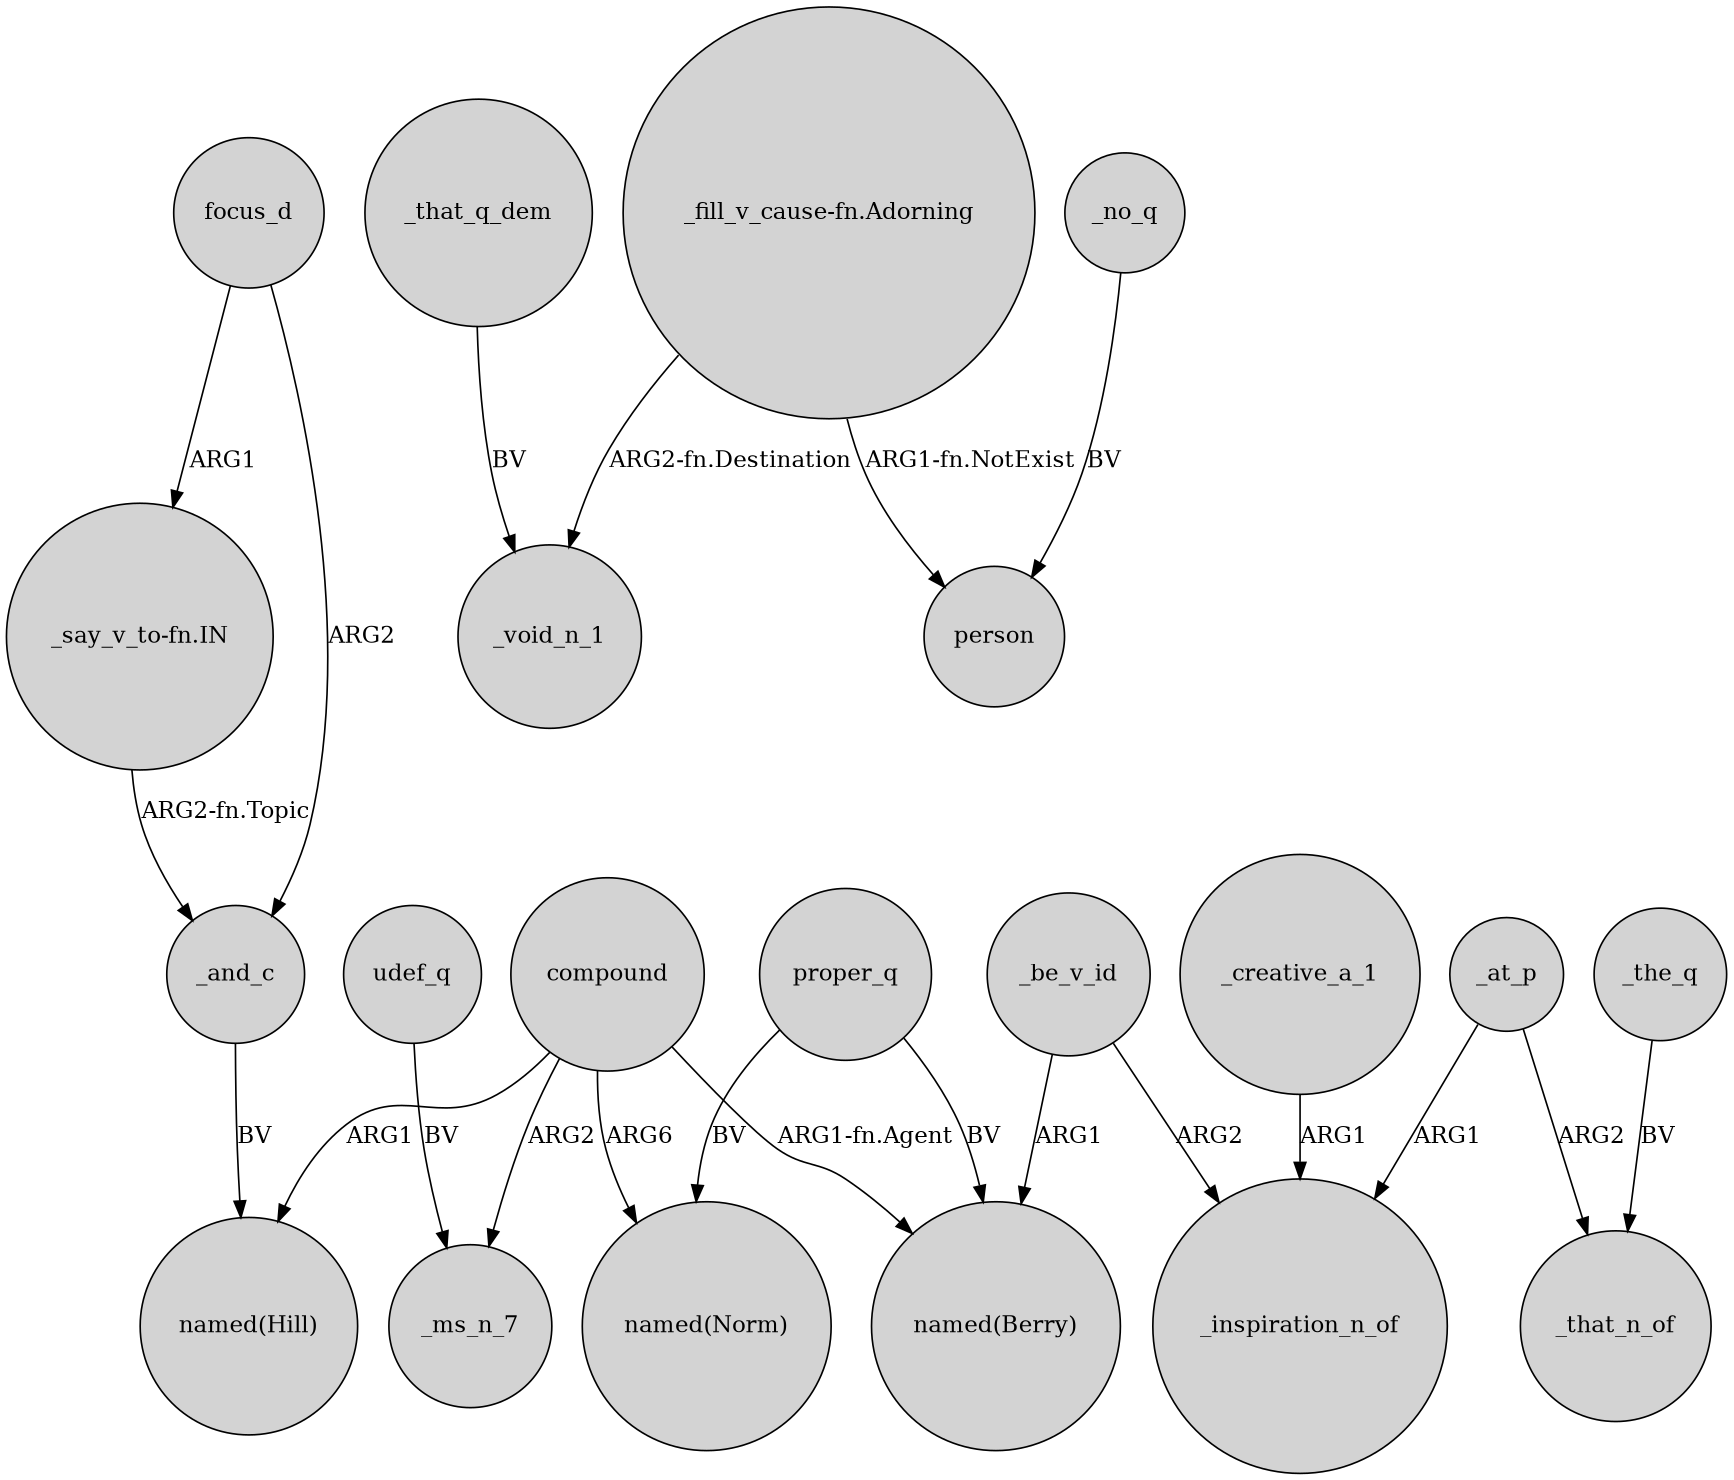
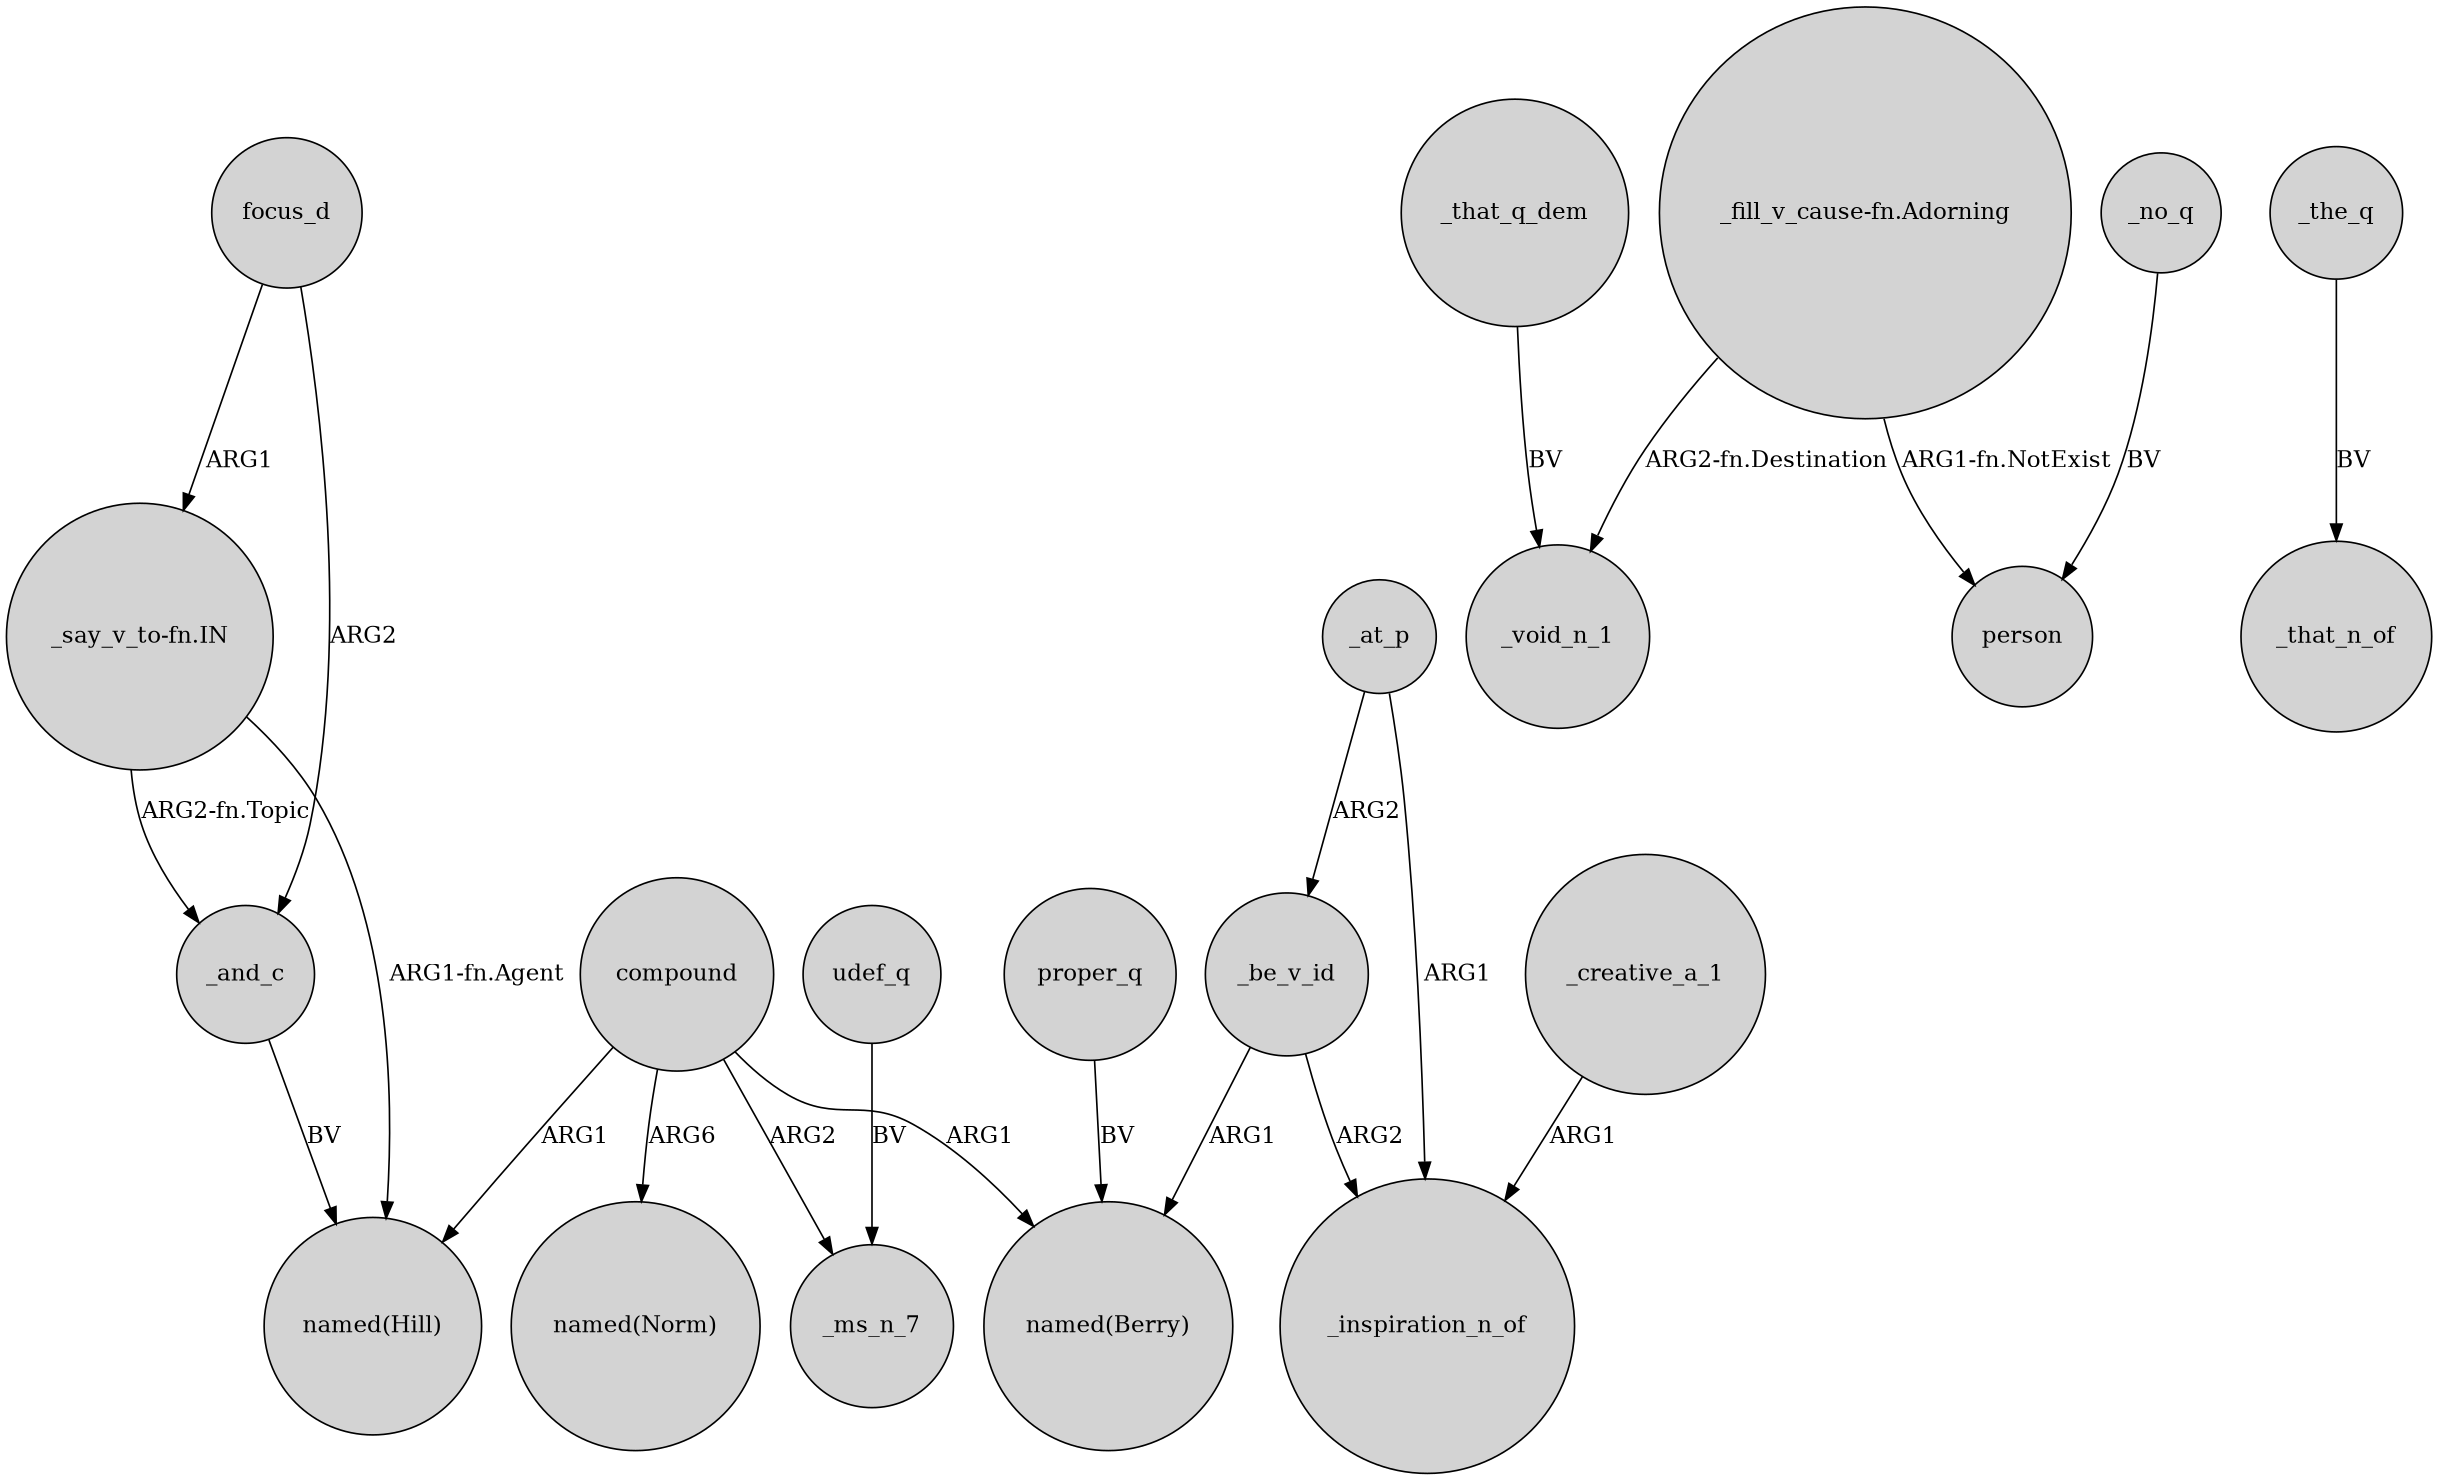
none -> (370, 942)
(731, 1088) -> none
(1553, 1123) -> (1339, 785)
(865, 1137) -> (980, 1137)
